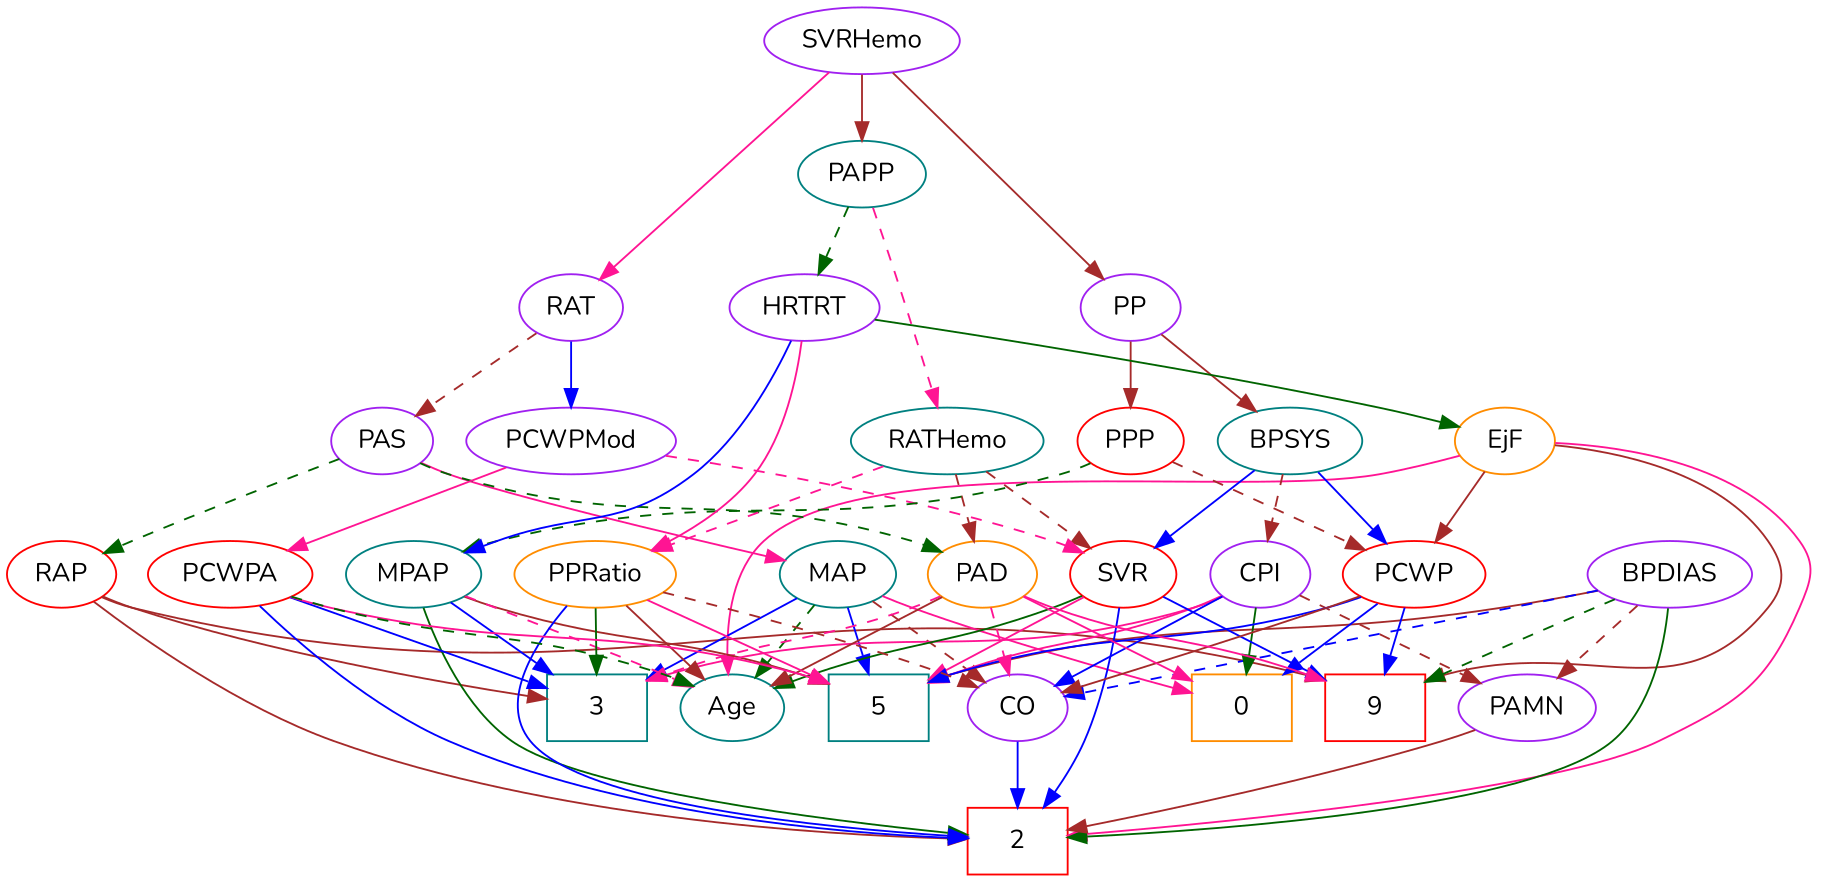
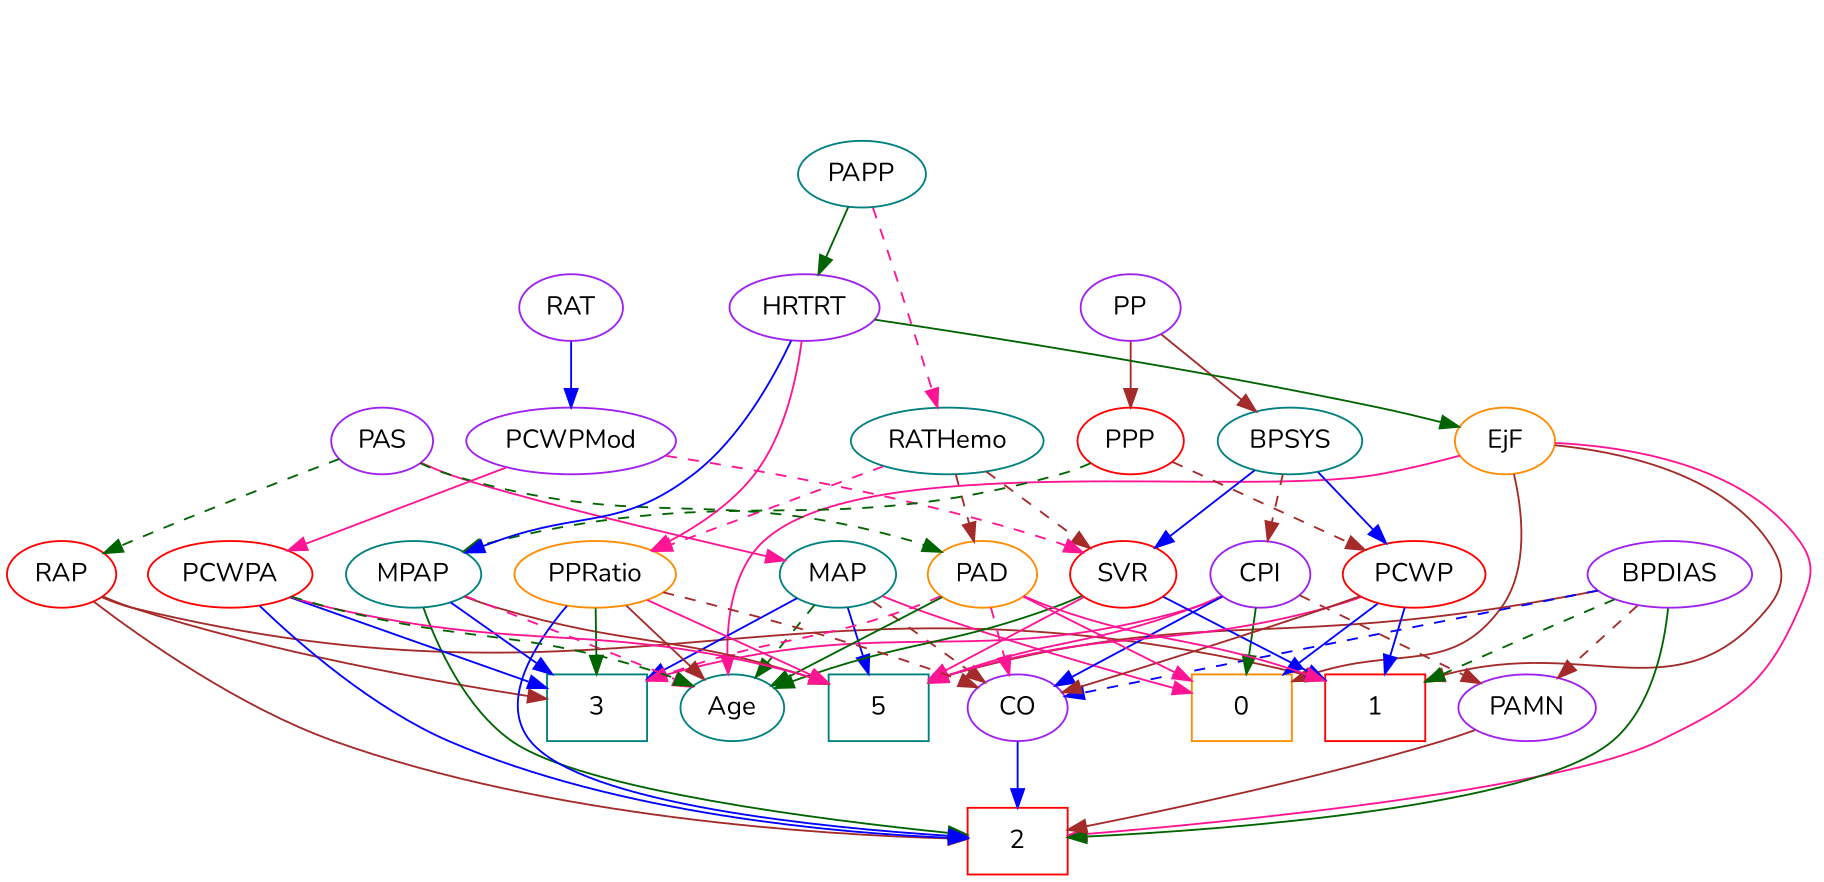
(862, 41) -> none
(837, 232) -> (837, 232)
(484, 369) -> none
(1466, 499) -> (1477, 633)
(865, 637) -> (865, 637)
(1154, 638) -> (1154, 638)
(1098, 704) -> none
(1375, 708) -> (1375, 708)
